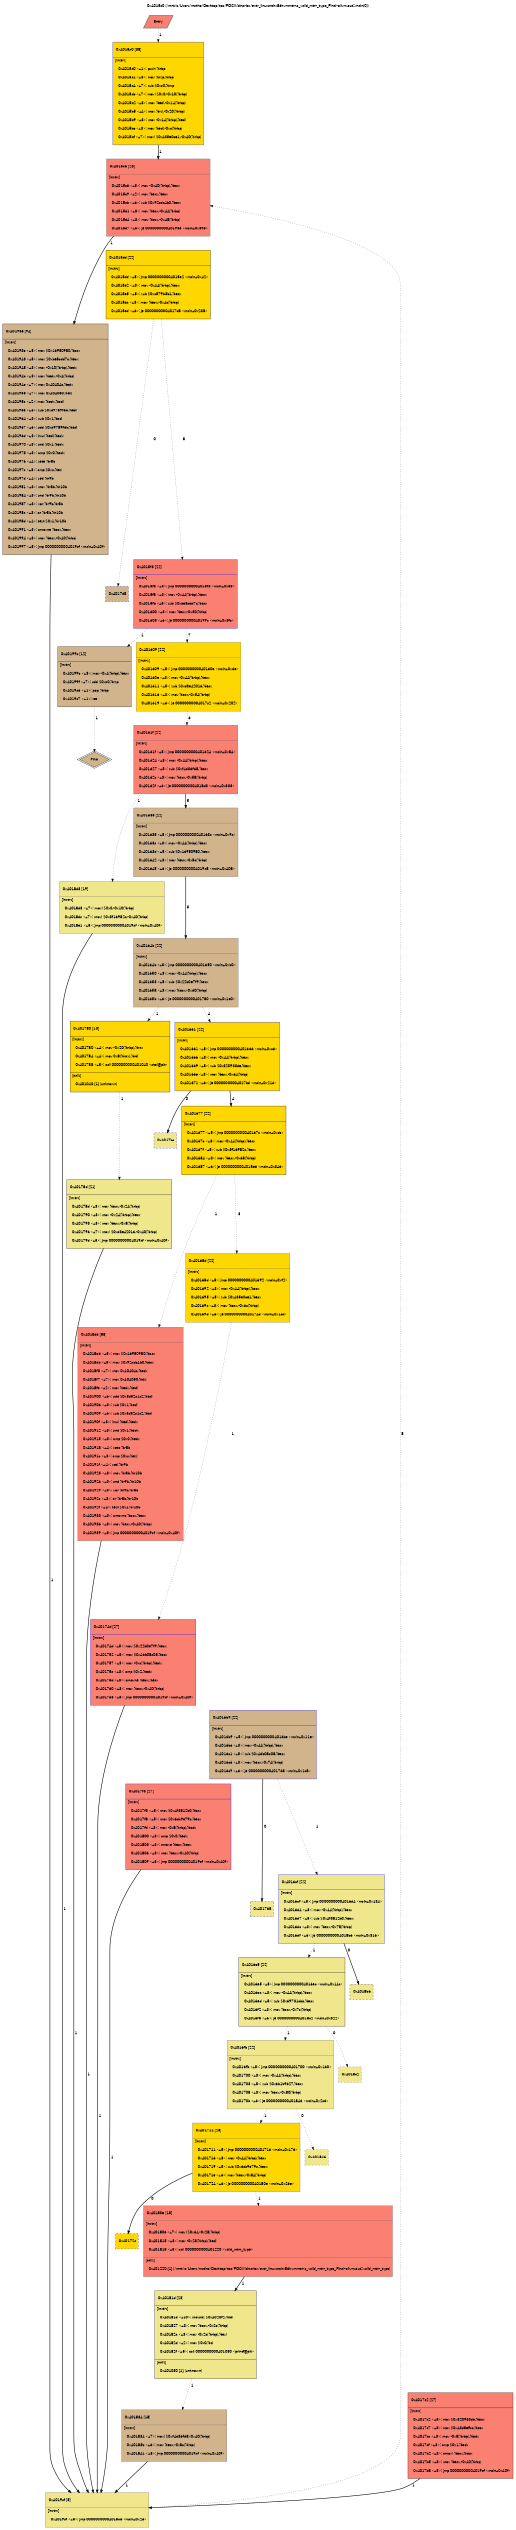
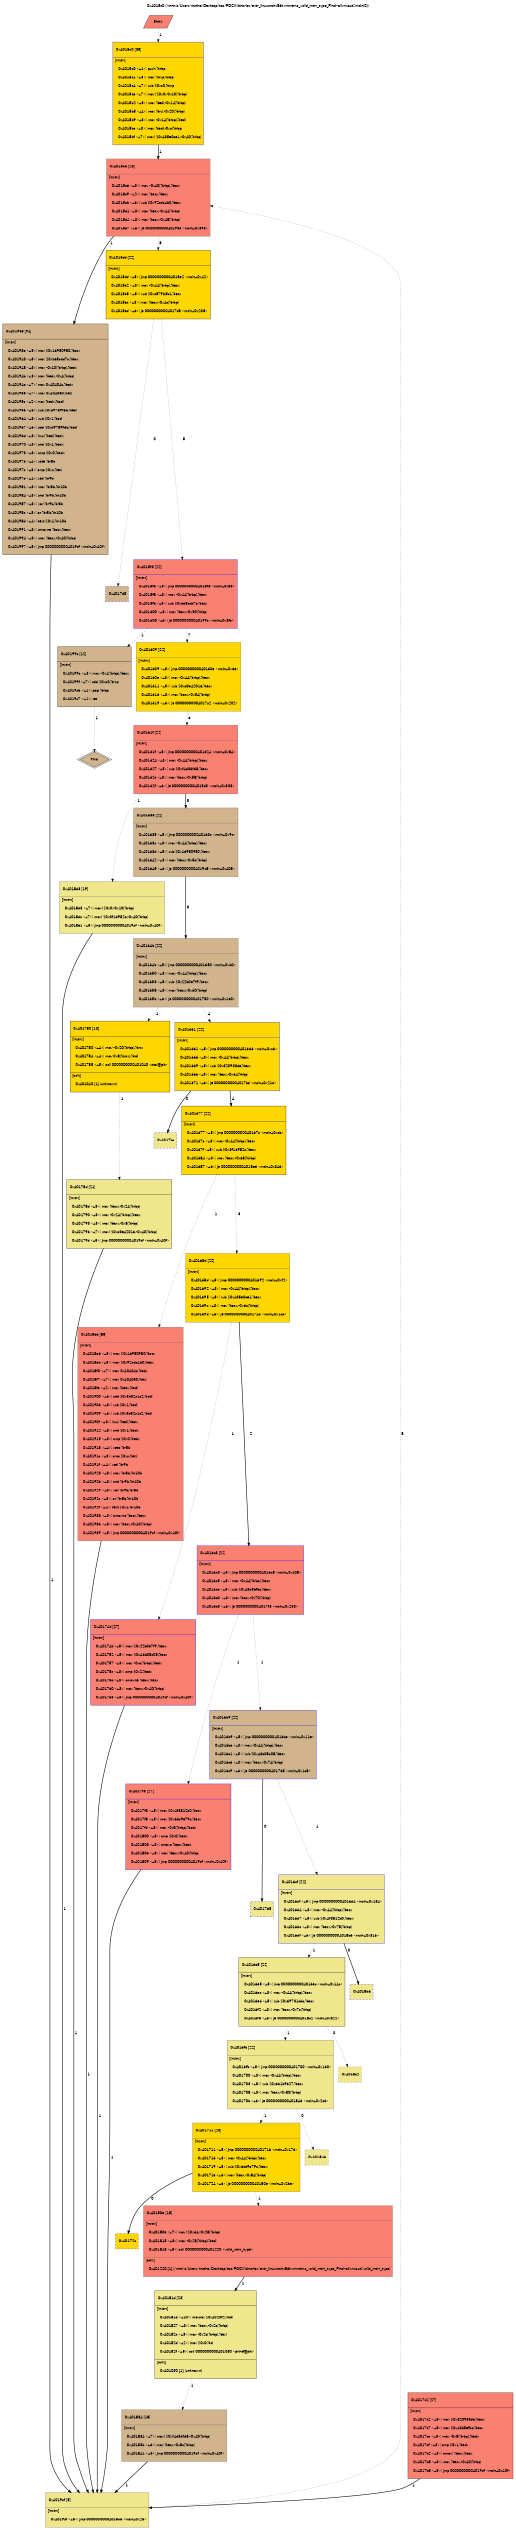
none -> (158, 242)
none -> (250, 1580)
